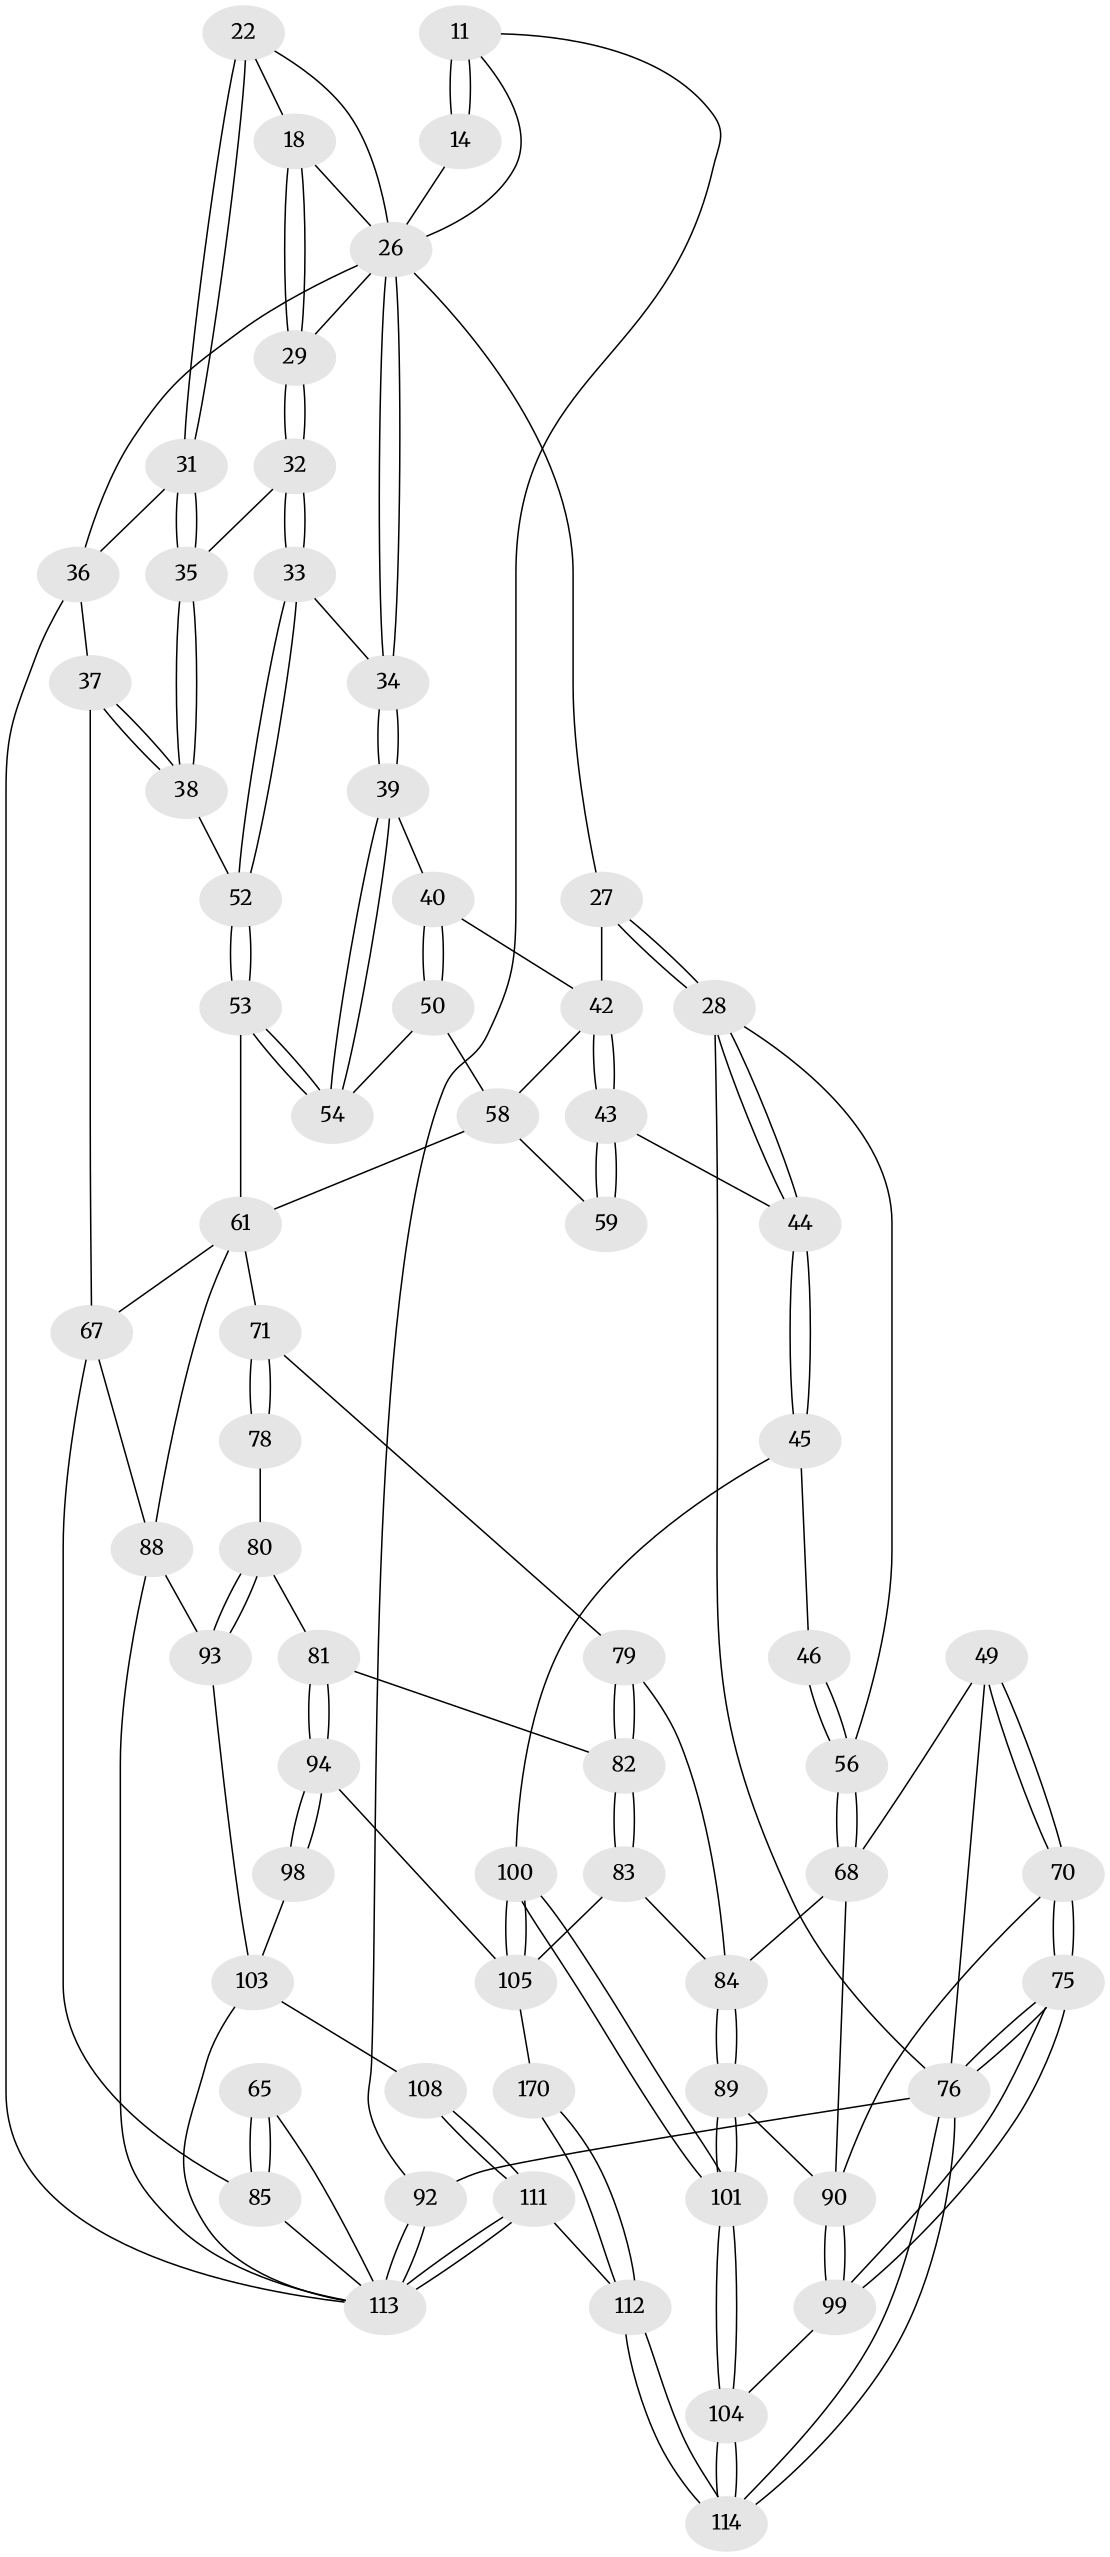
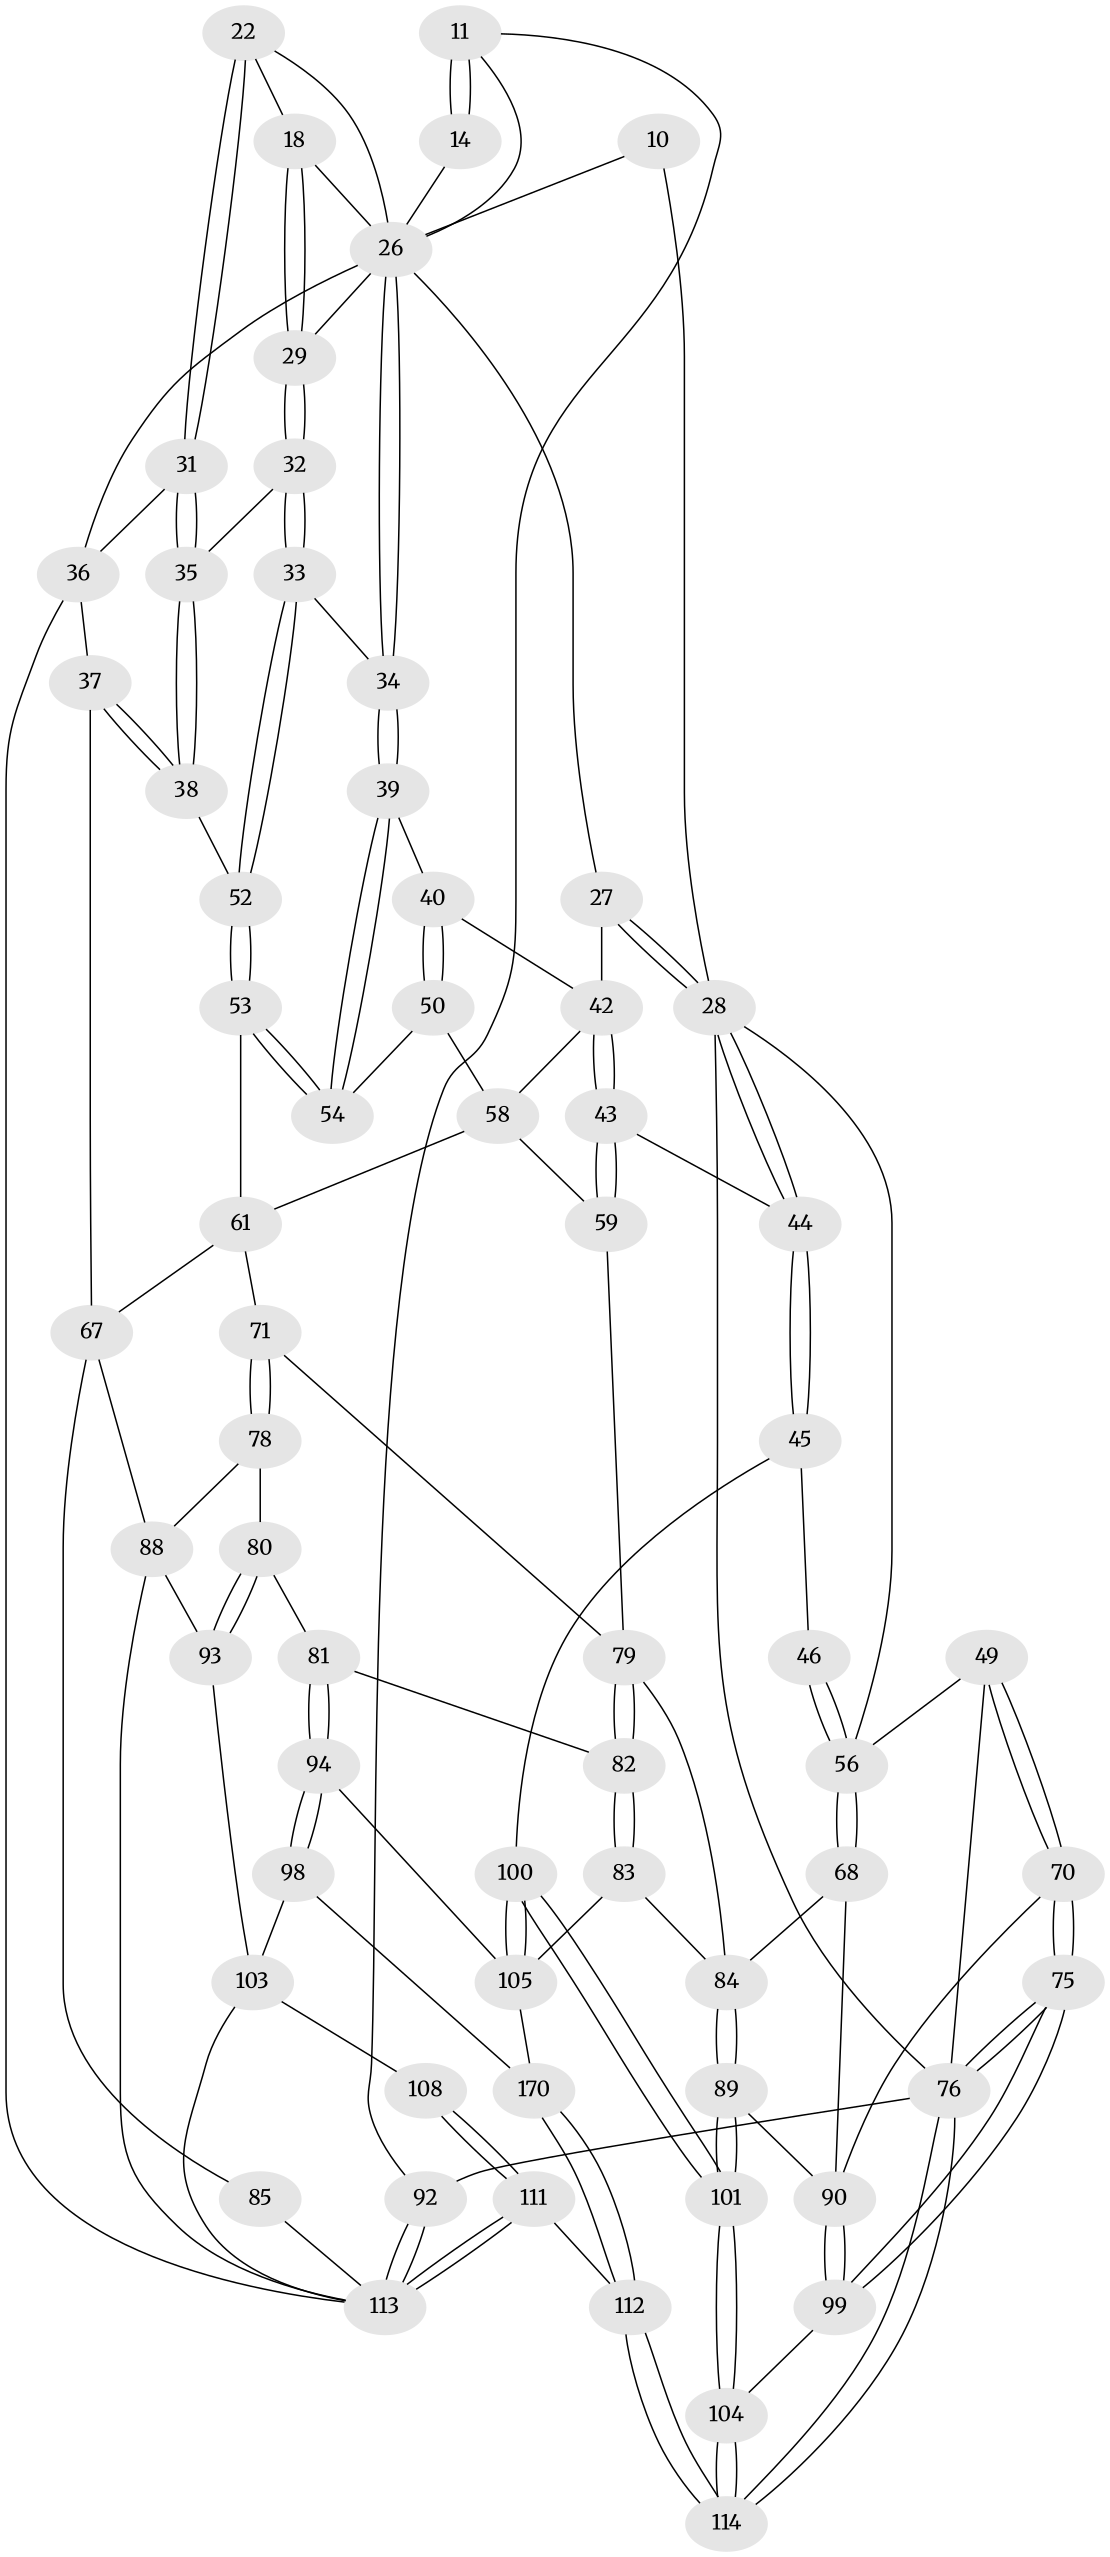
none -> (659, 141)
(184, 1384) -> (206, 1495)
none -> (615, 1441)
(918, 1767) -> (917, 1712)
none -> (413, 1982)
(260, 2091) -> none
